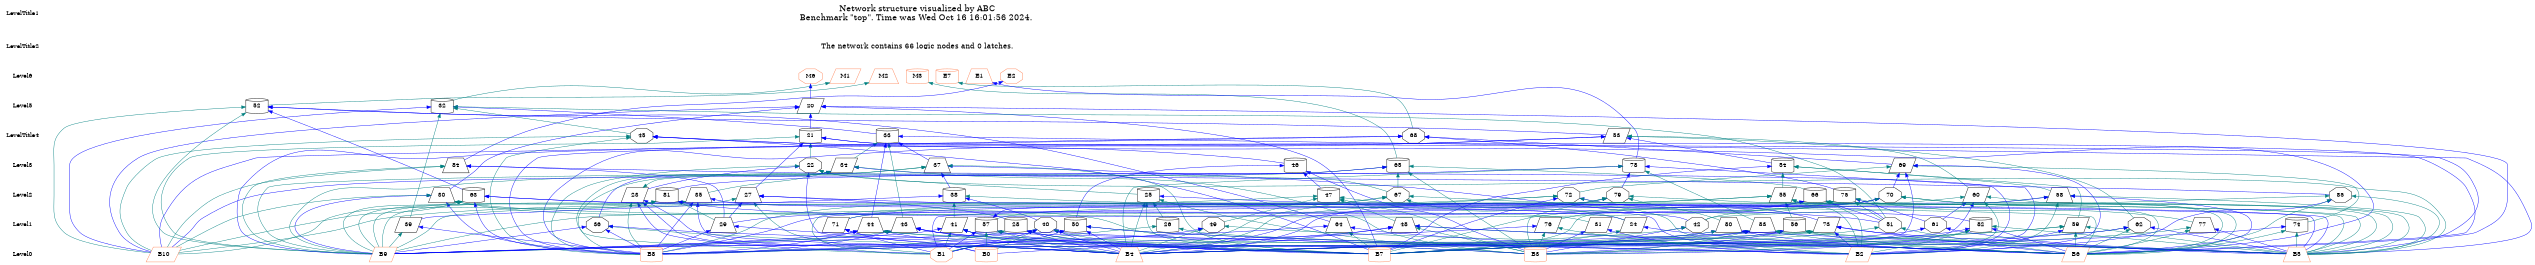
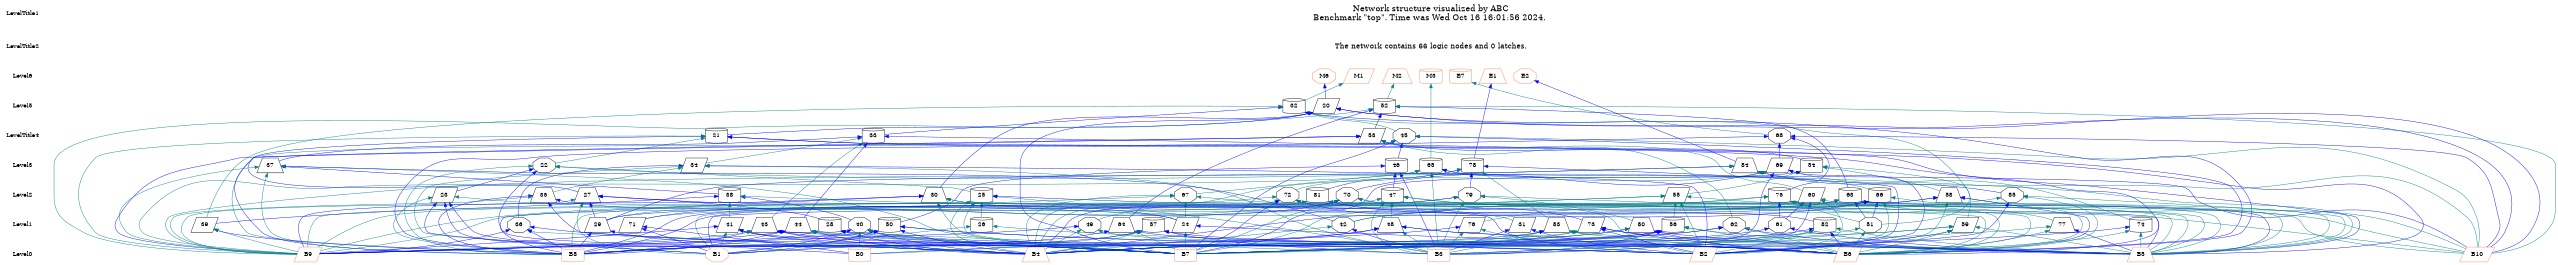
(1017, 174) -> (818, 206)
(1441, 204) -> (1503, 245)
